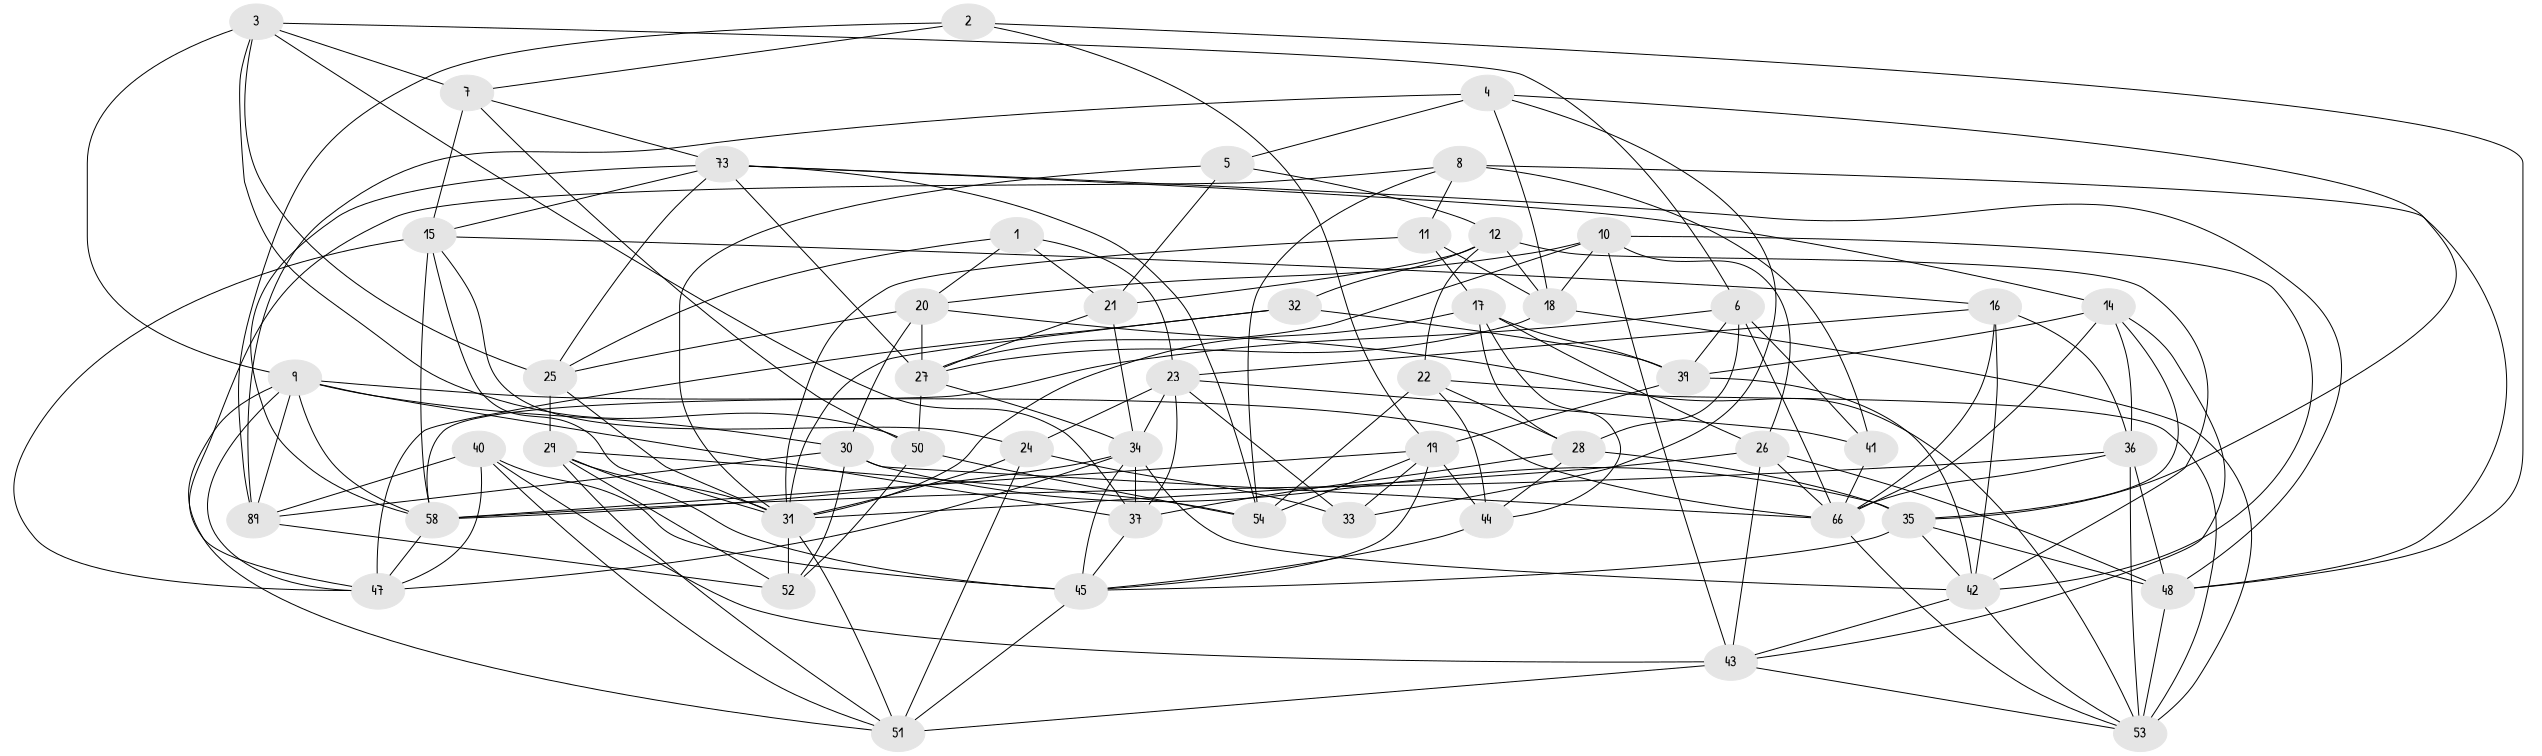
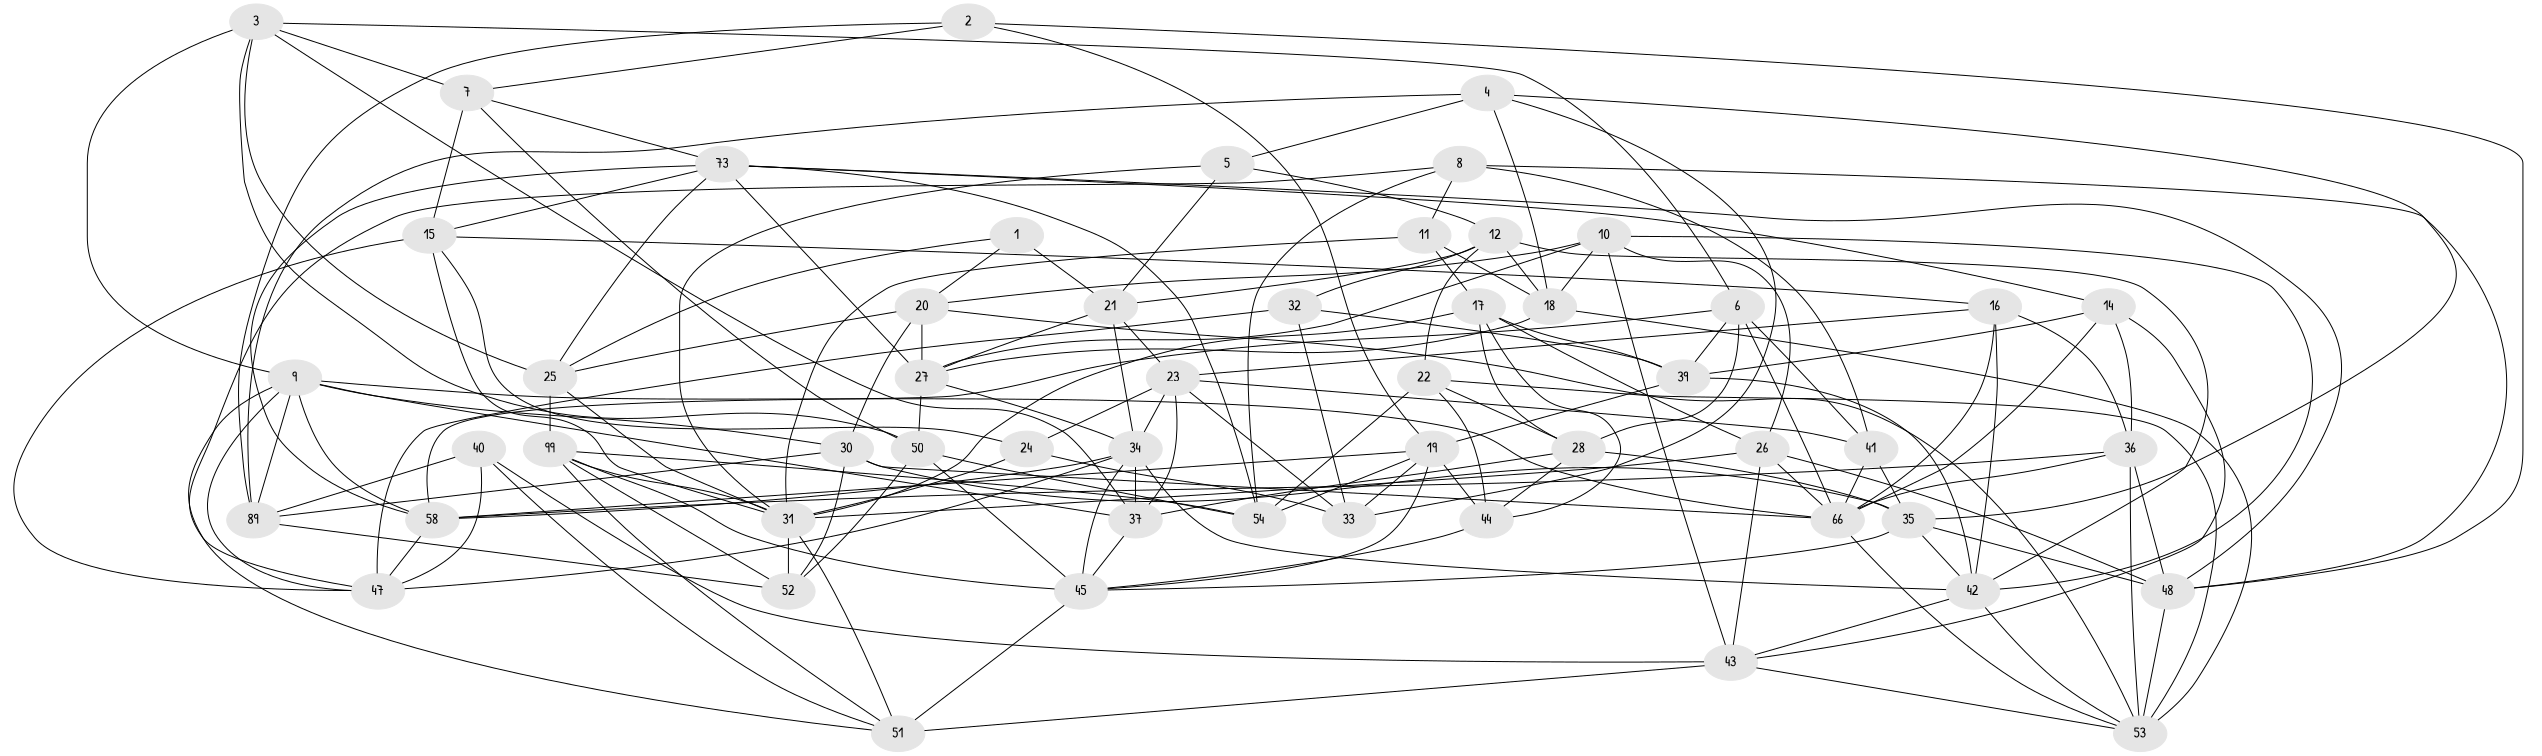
(1128, 273) -> (1142, 342)
(877, 365) -> (1323, 418)
(421, 378) -> none
(550, 449) -> (550, 449)
(2167, 465) -> (1886, 477)
(767, 559) -> (999, 520)
(962, 591) -> none
